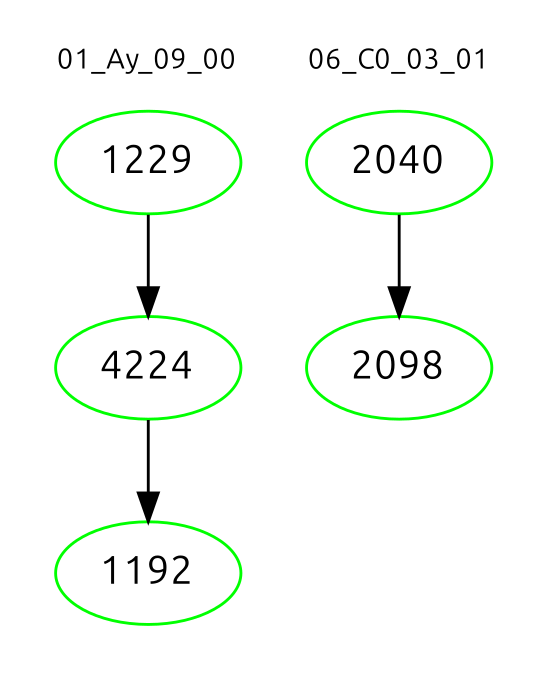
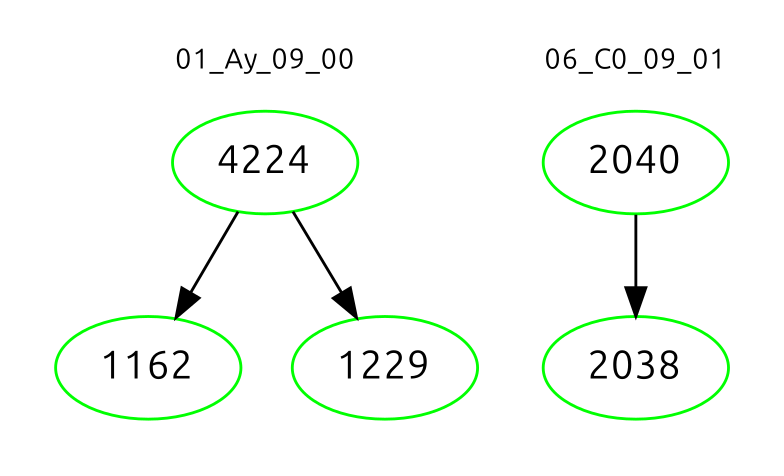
(399, 61) -> (636, 61)
(148, 251) -> (317, 252)
(399, 368) -> (636, 368)
(148, 573) -> (148, 368)
